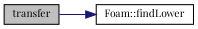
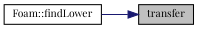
(72, 14) -> (115, 14)
